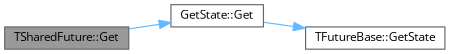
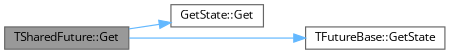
(279, 24) -> (211, 38)
